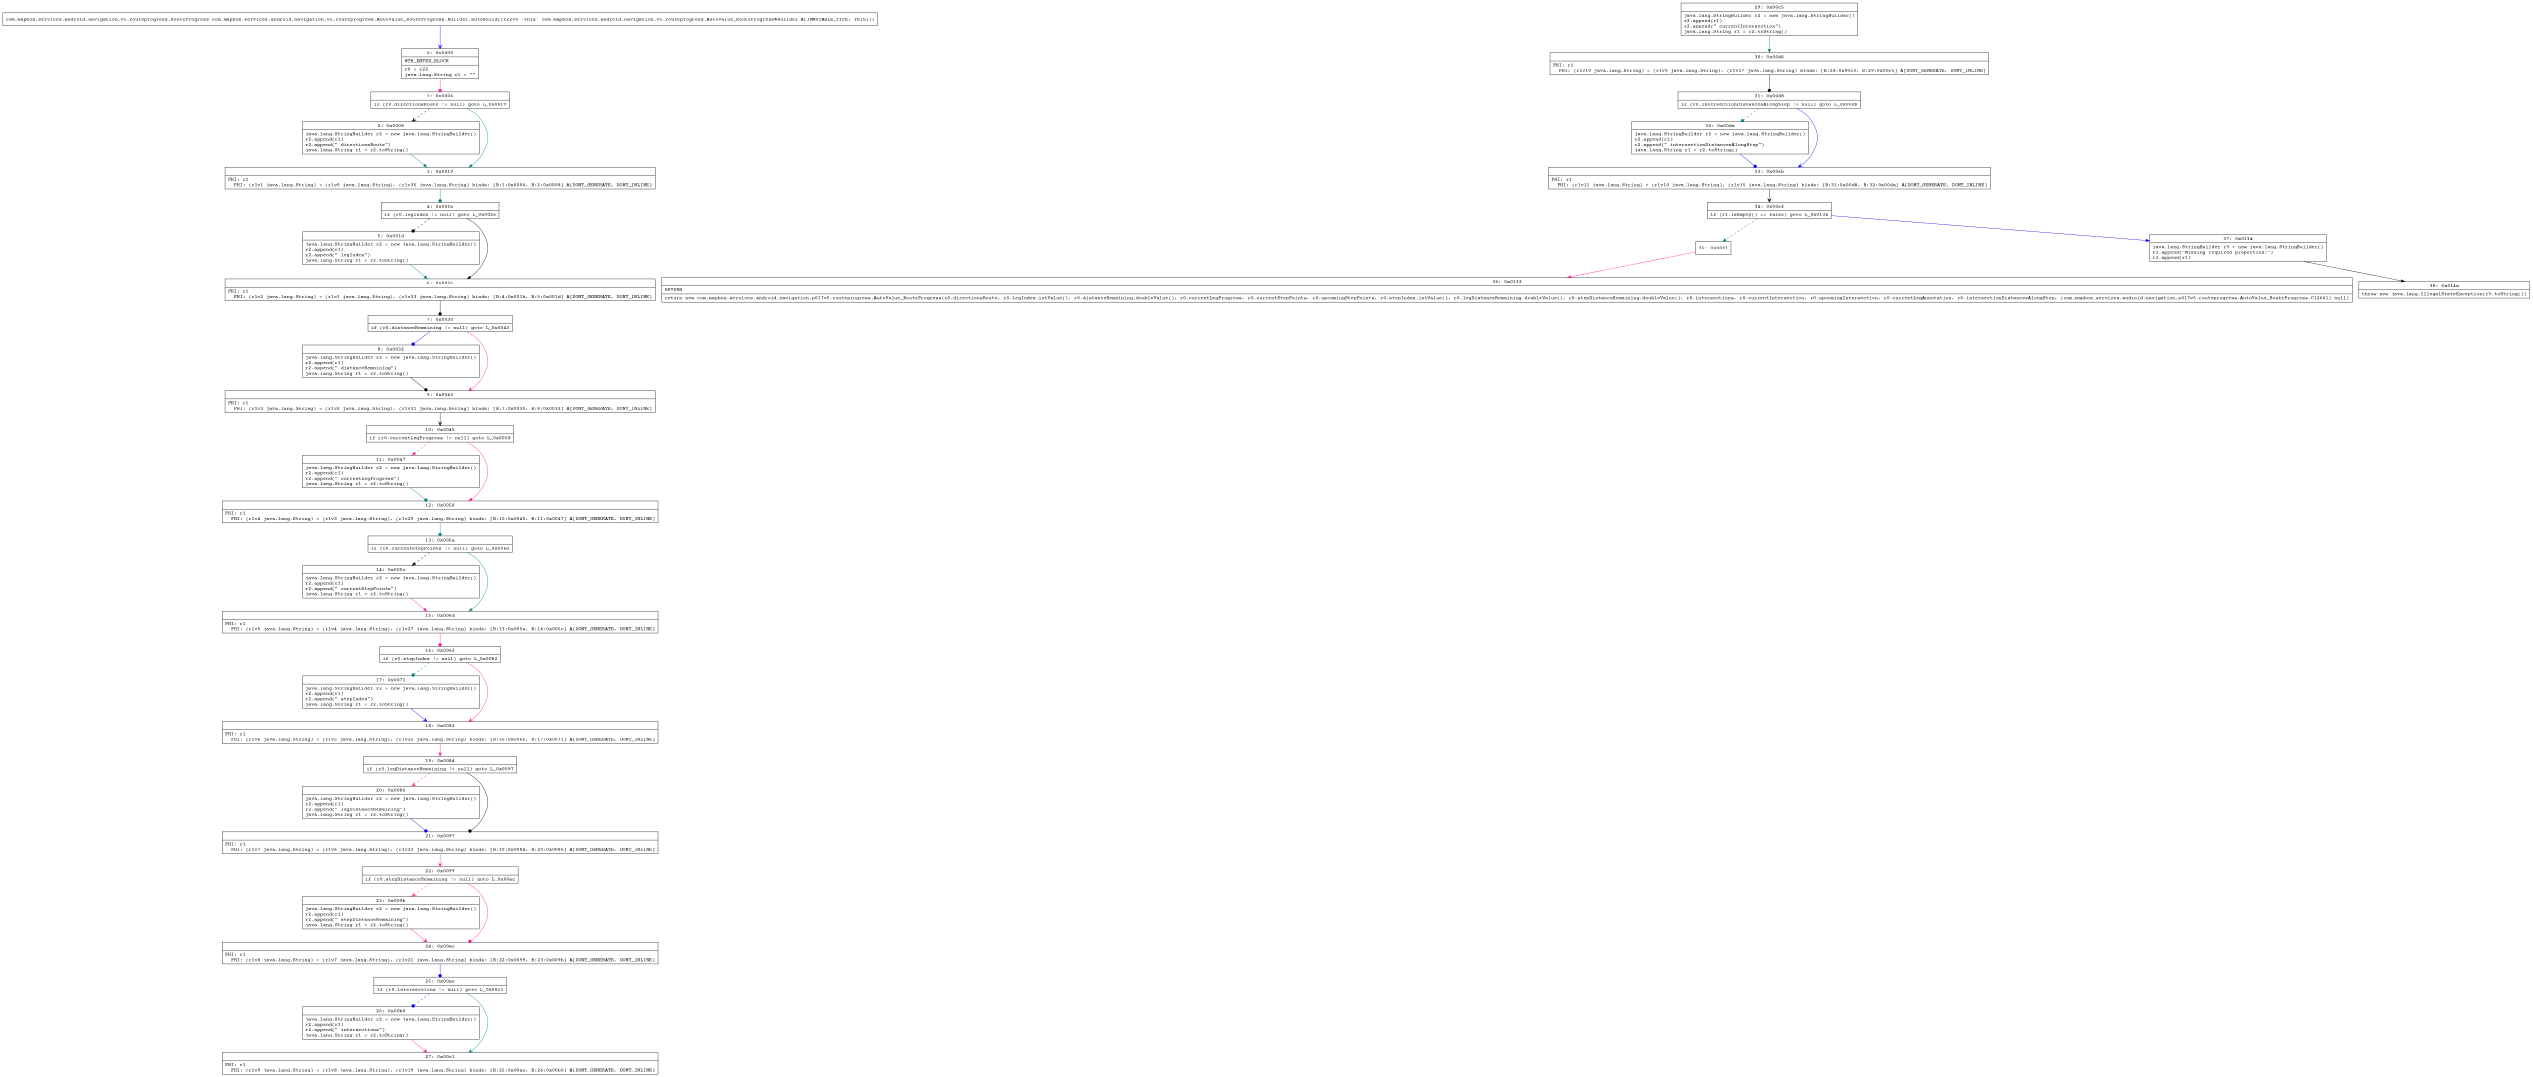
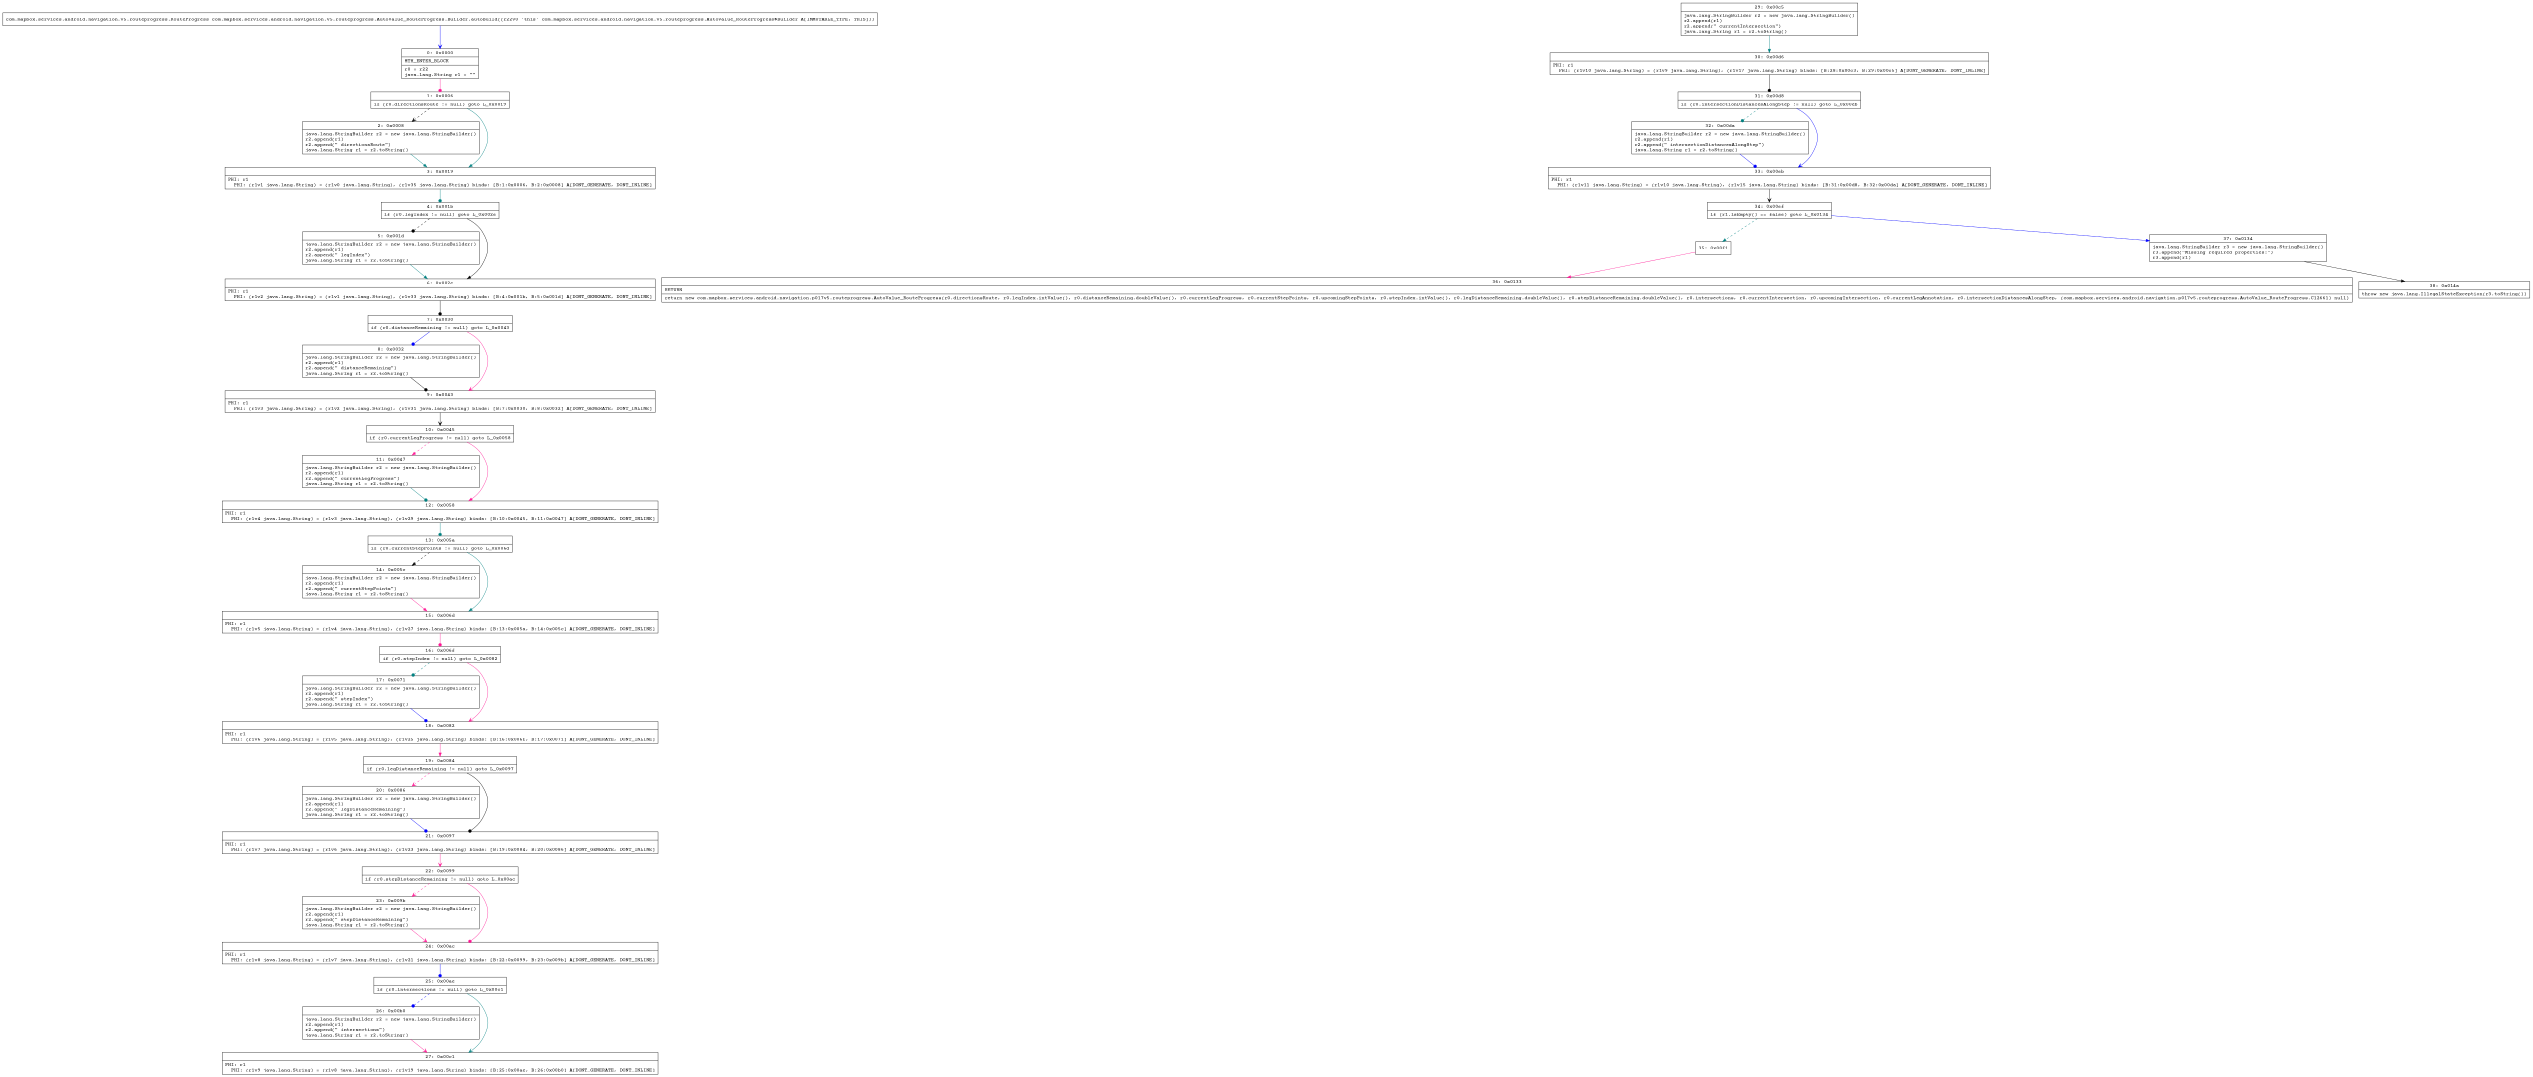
(417, 714) -> (418, 714)
